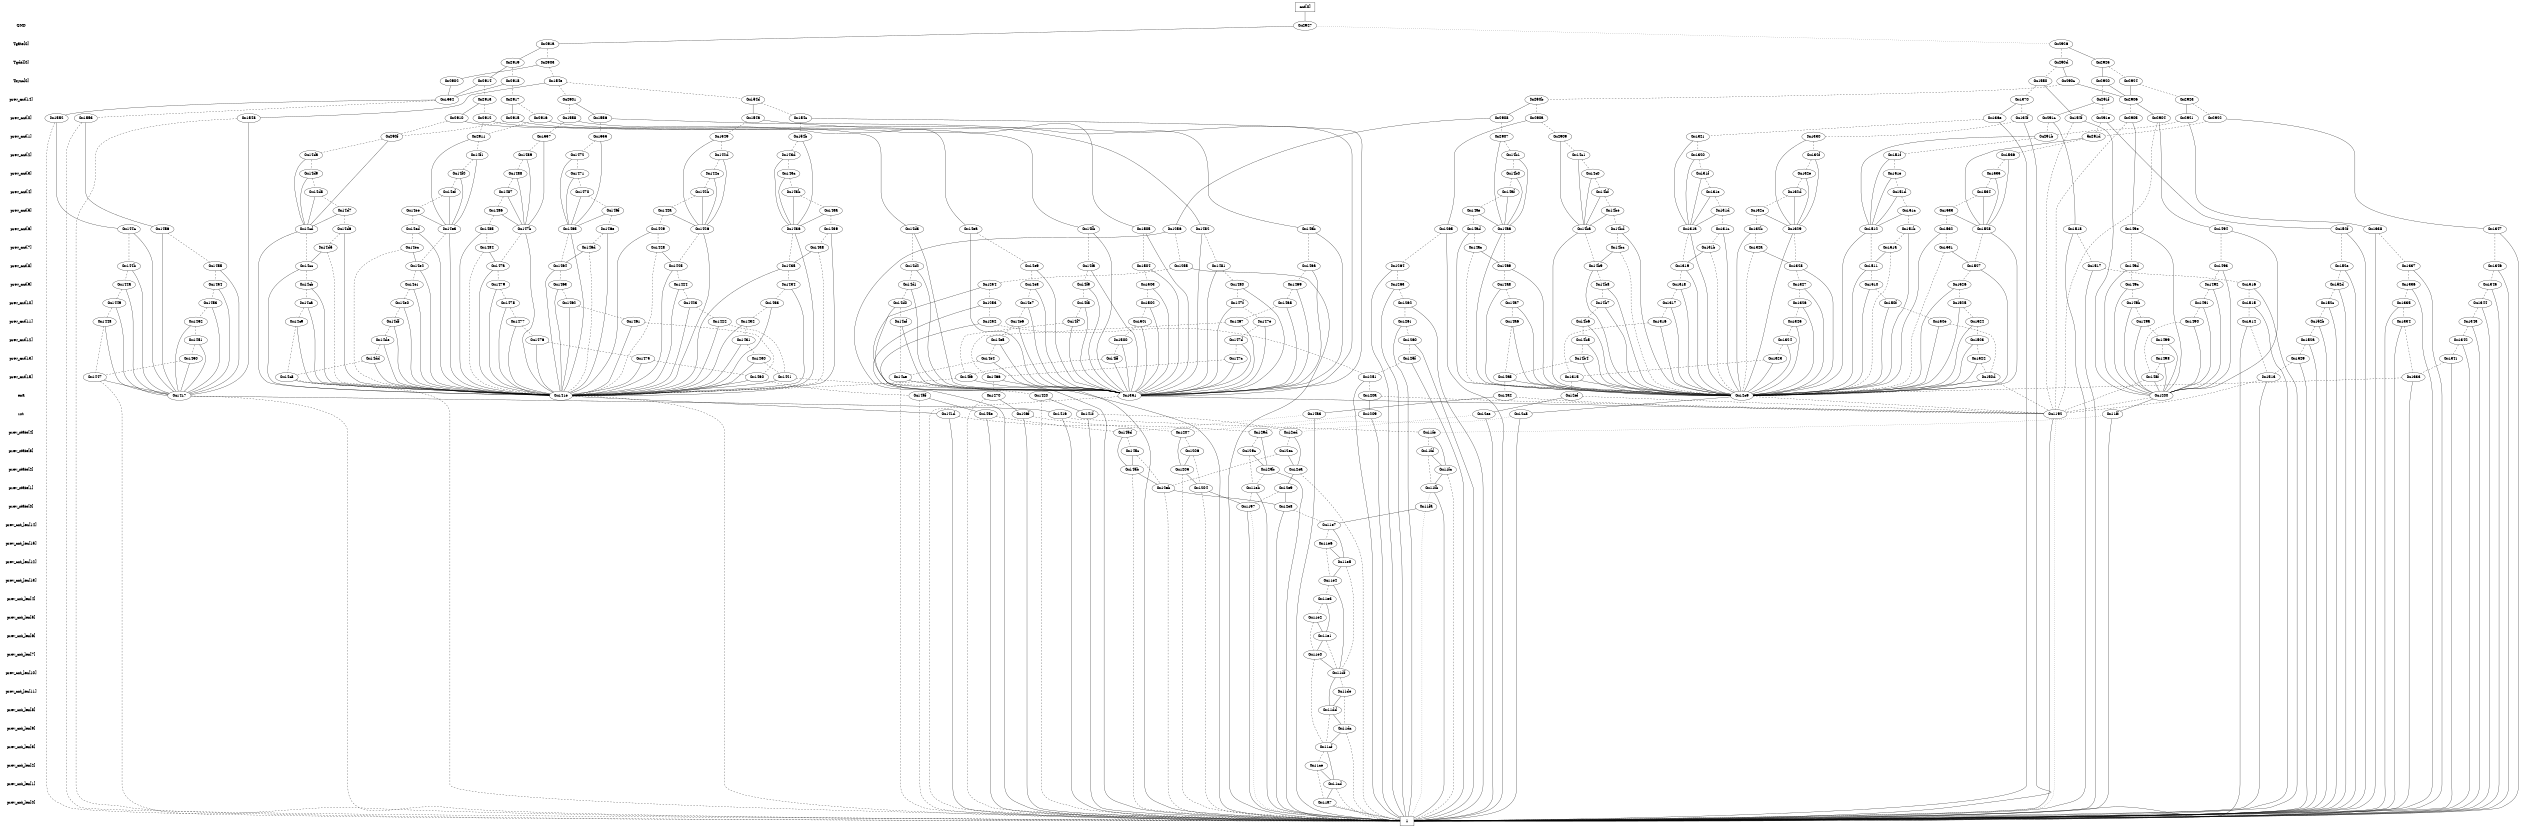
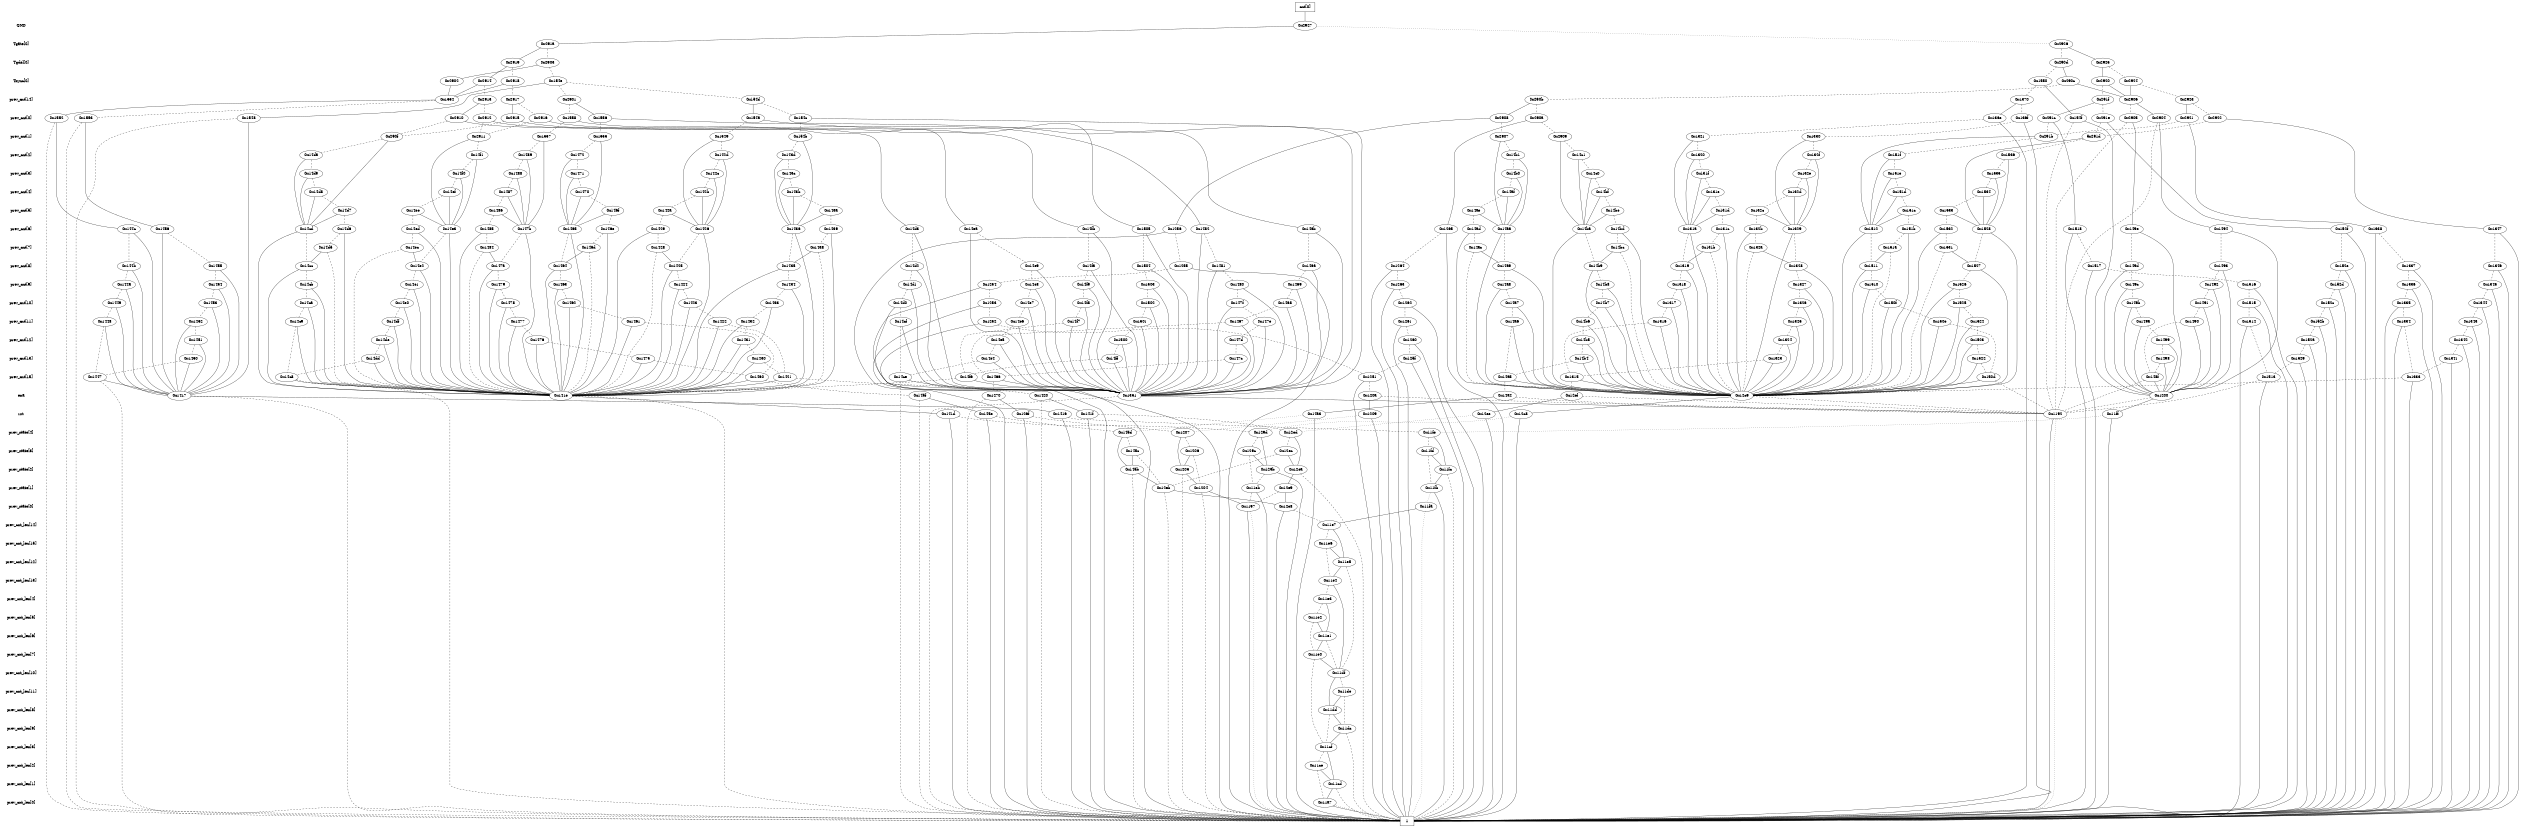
(2022, 118) -> (2022, 118)
